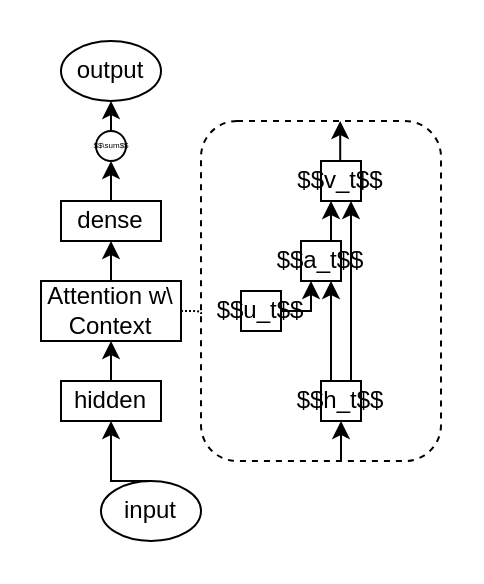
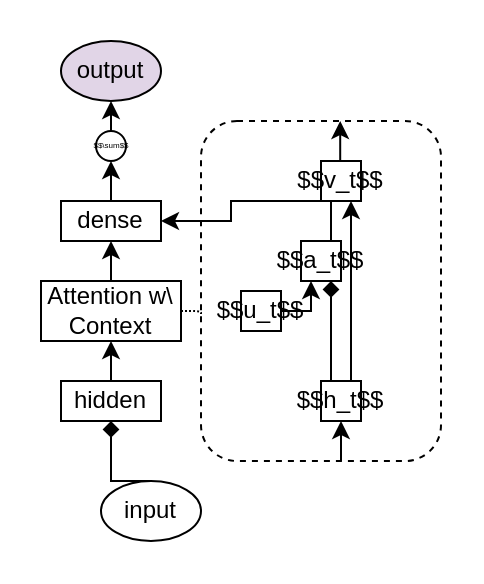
(111, 71) -> (111, 71)
(331, 216) -> (238, 201)
(331, 296) -> (331, 297)
(111, 436) -> (111, 437)
